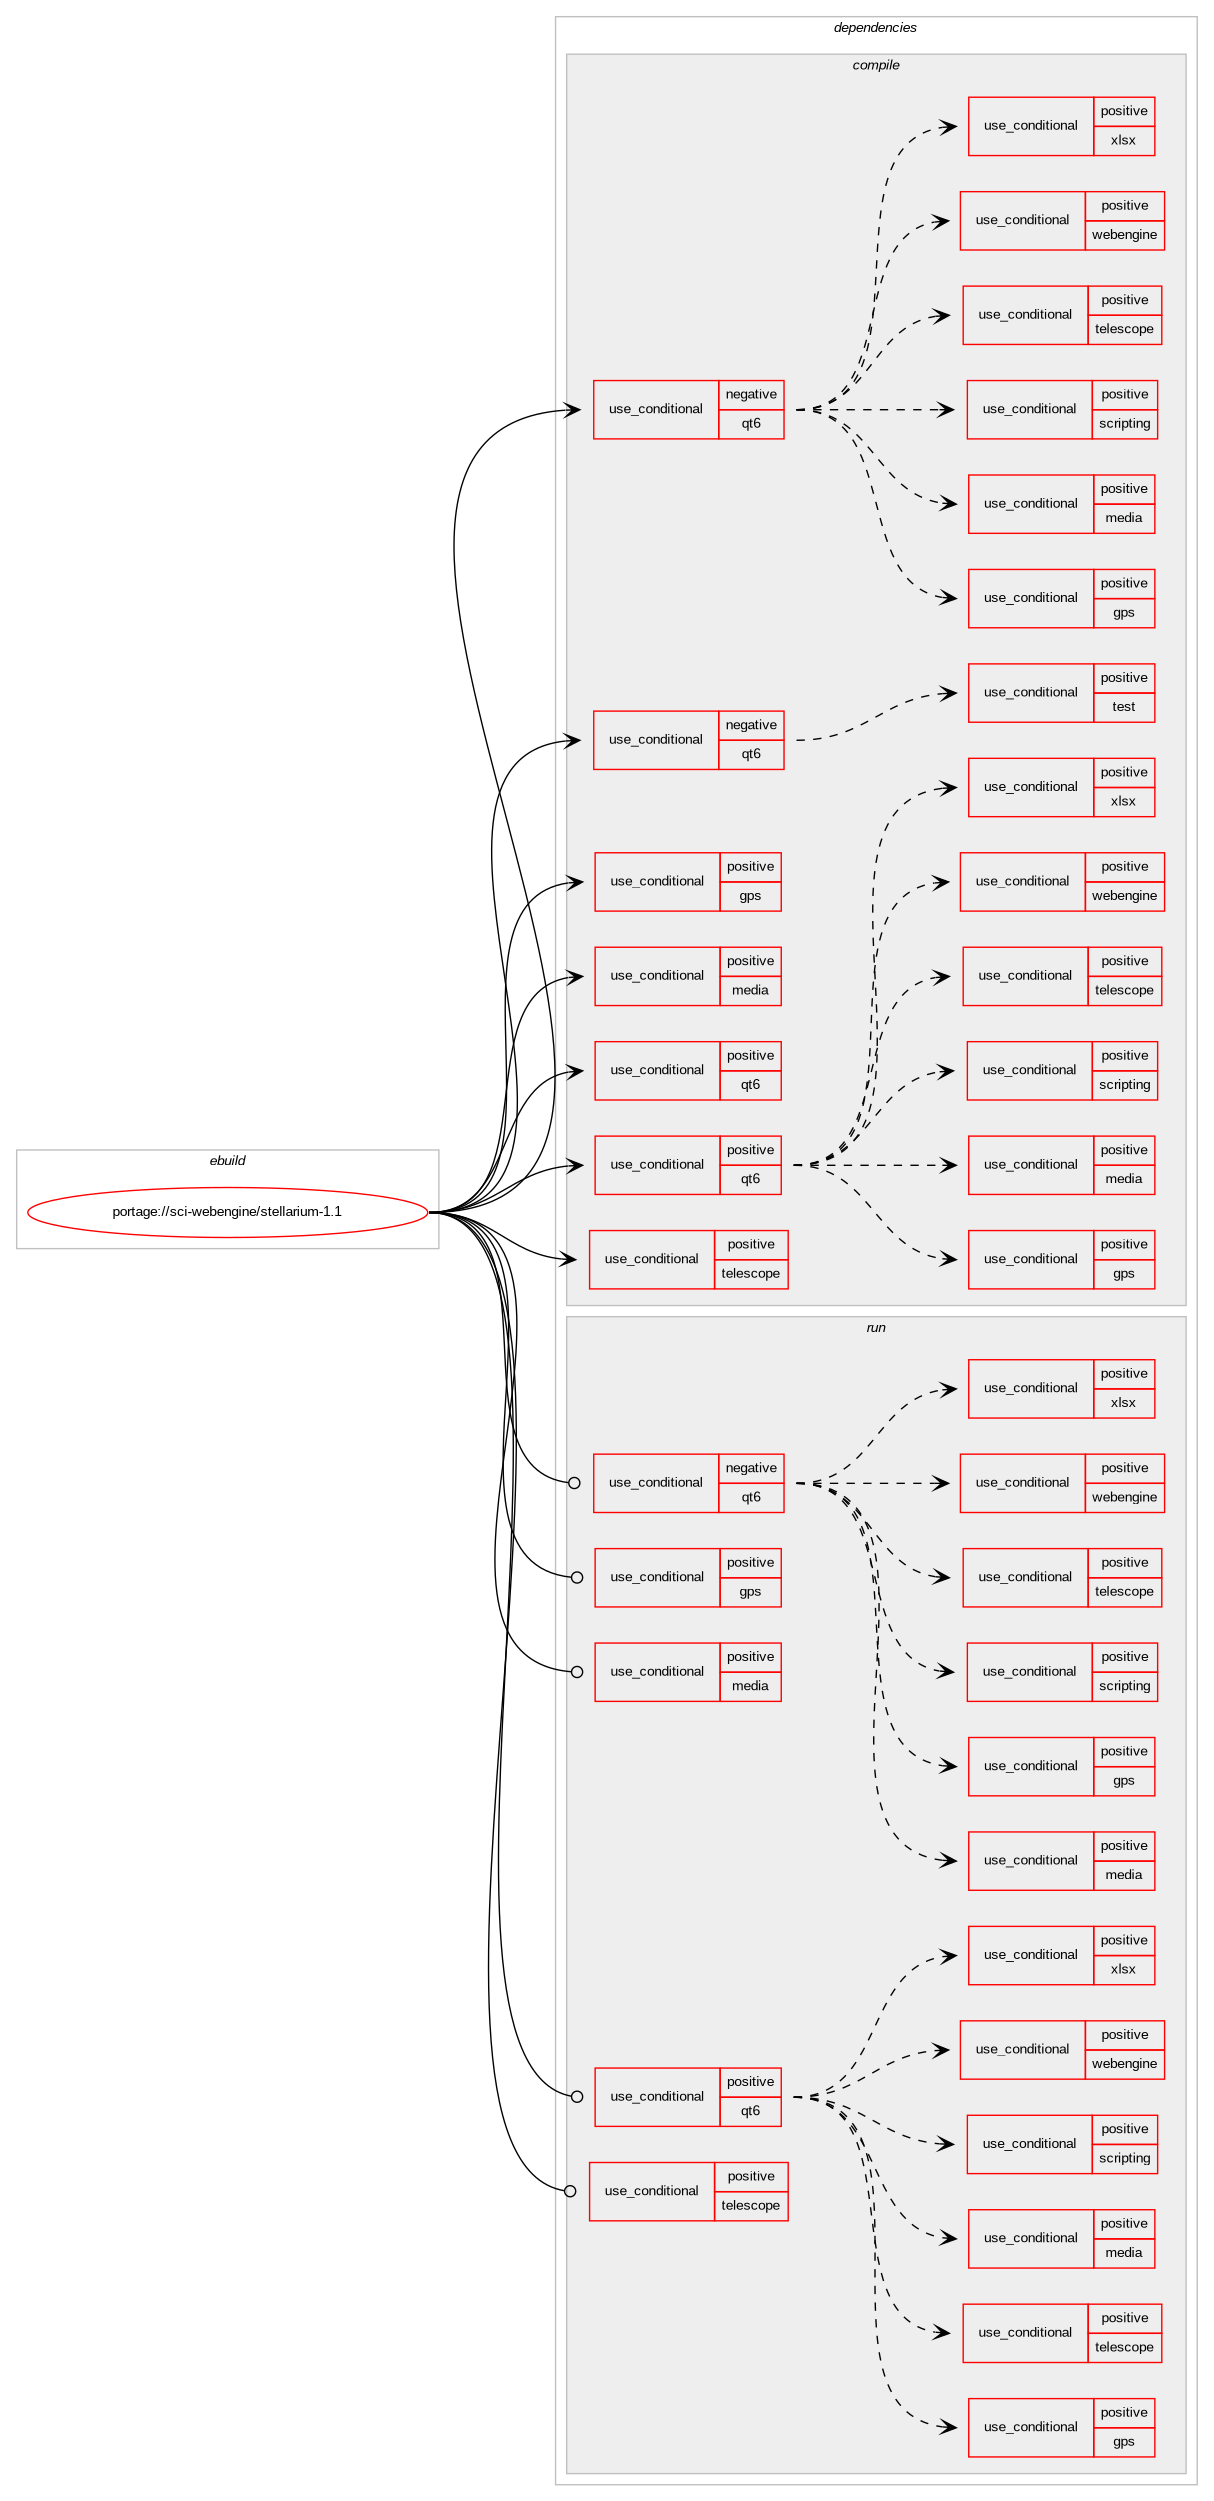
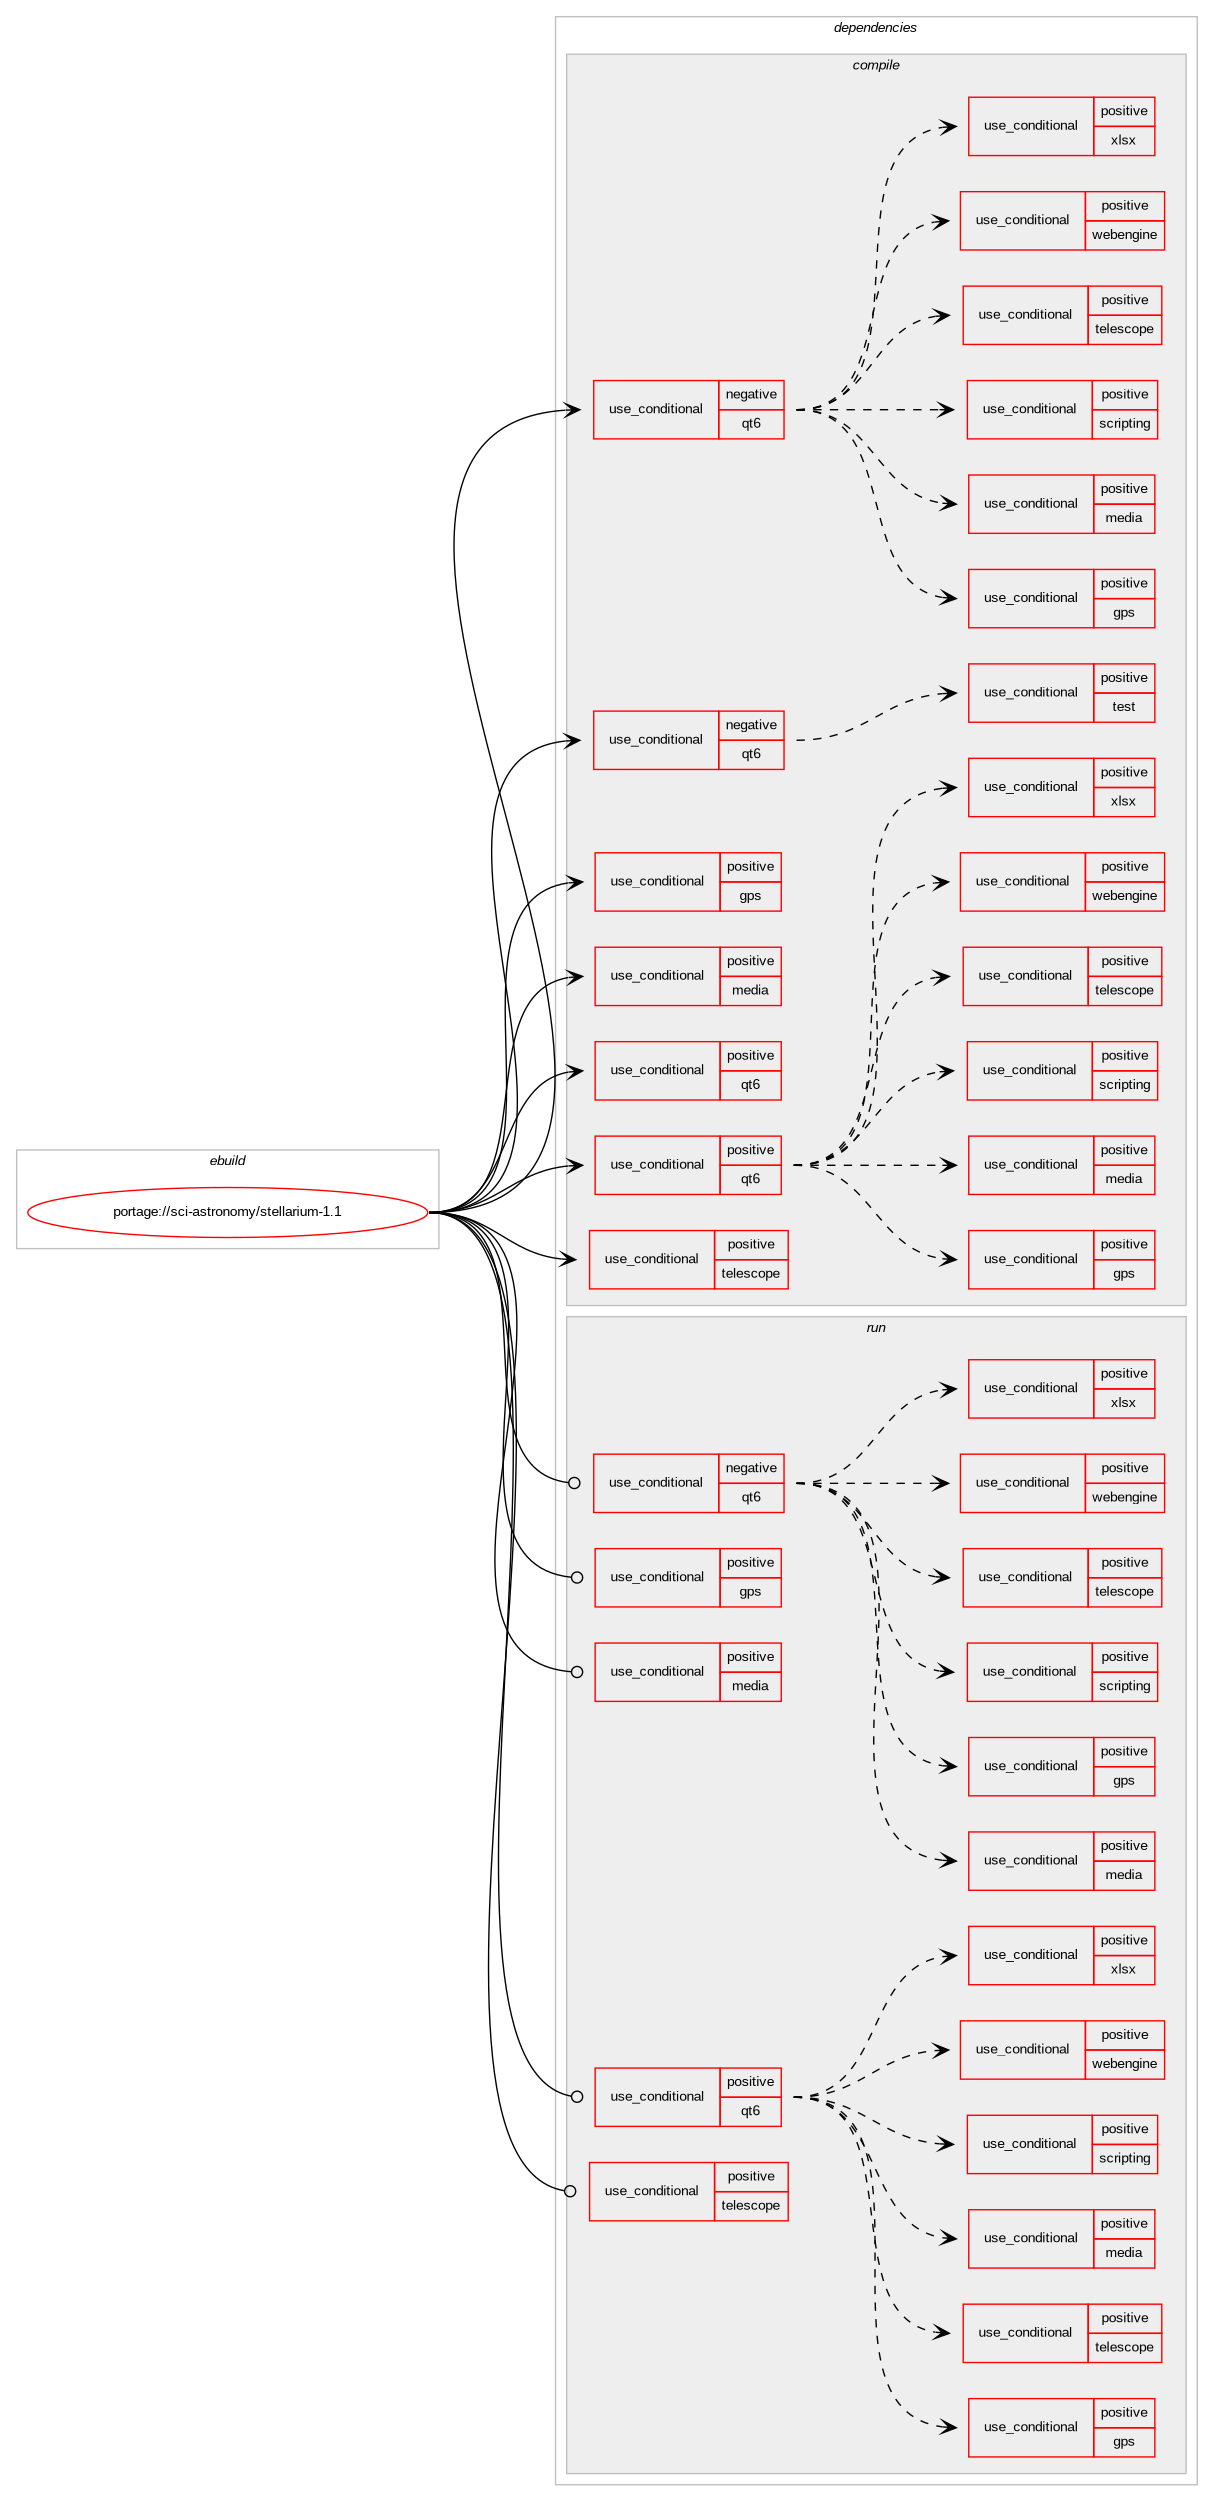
(228, 1212) -> (228, 1212)
